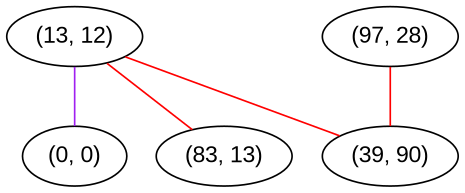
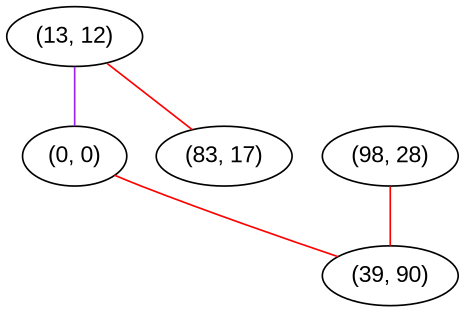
(390, 37) -> (390, 156)
(233, 96) -> (226, 218)
(224, 156) -> (224, 156)
